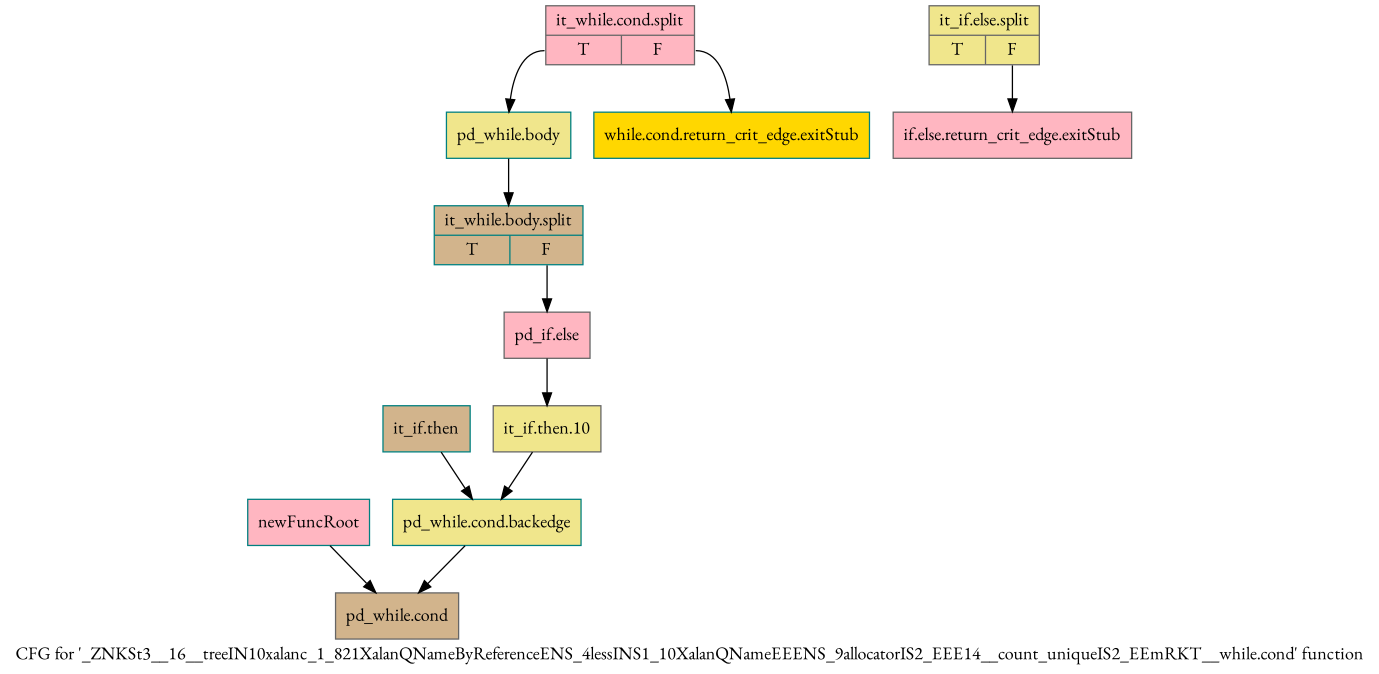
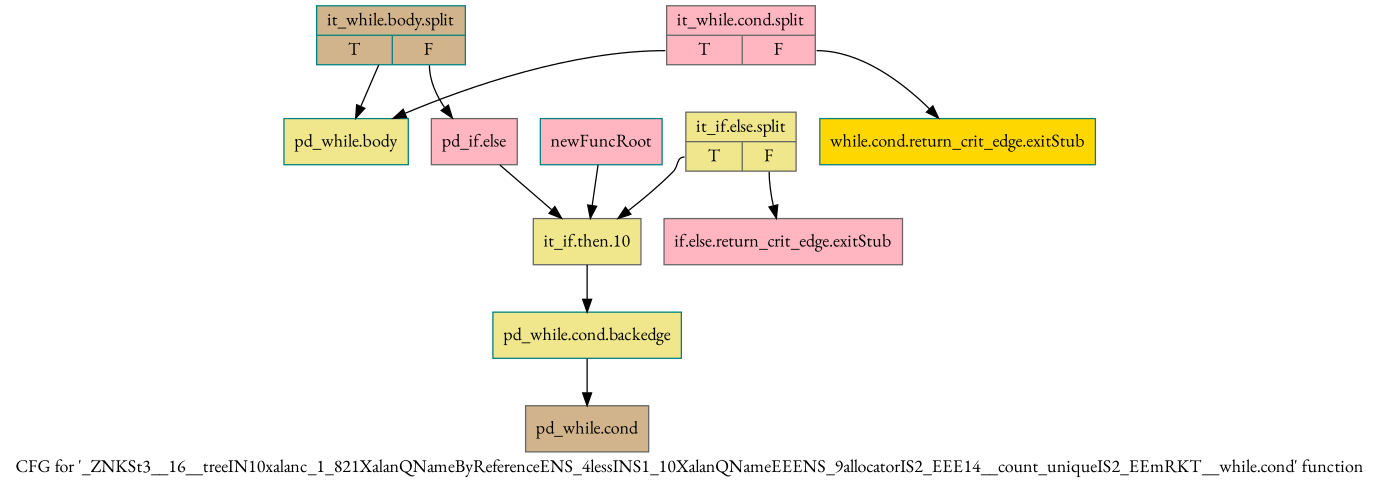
(509, 176) -> (370, 86)
none -> (659, 185)
(427, 429) -> none
(348, 565) -> (595, 185)
